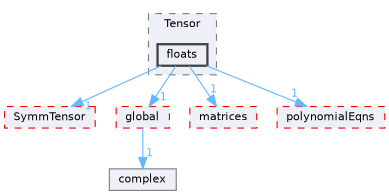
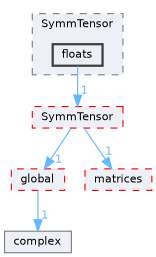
(182, 24) -> (78, 24)
(165, 82) -> (61, 144)
(200, 82) -> (95, 144)
(331, 117) -> none
